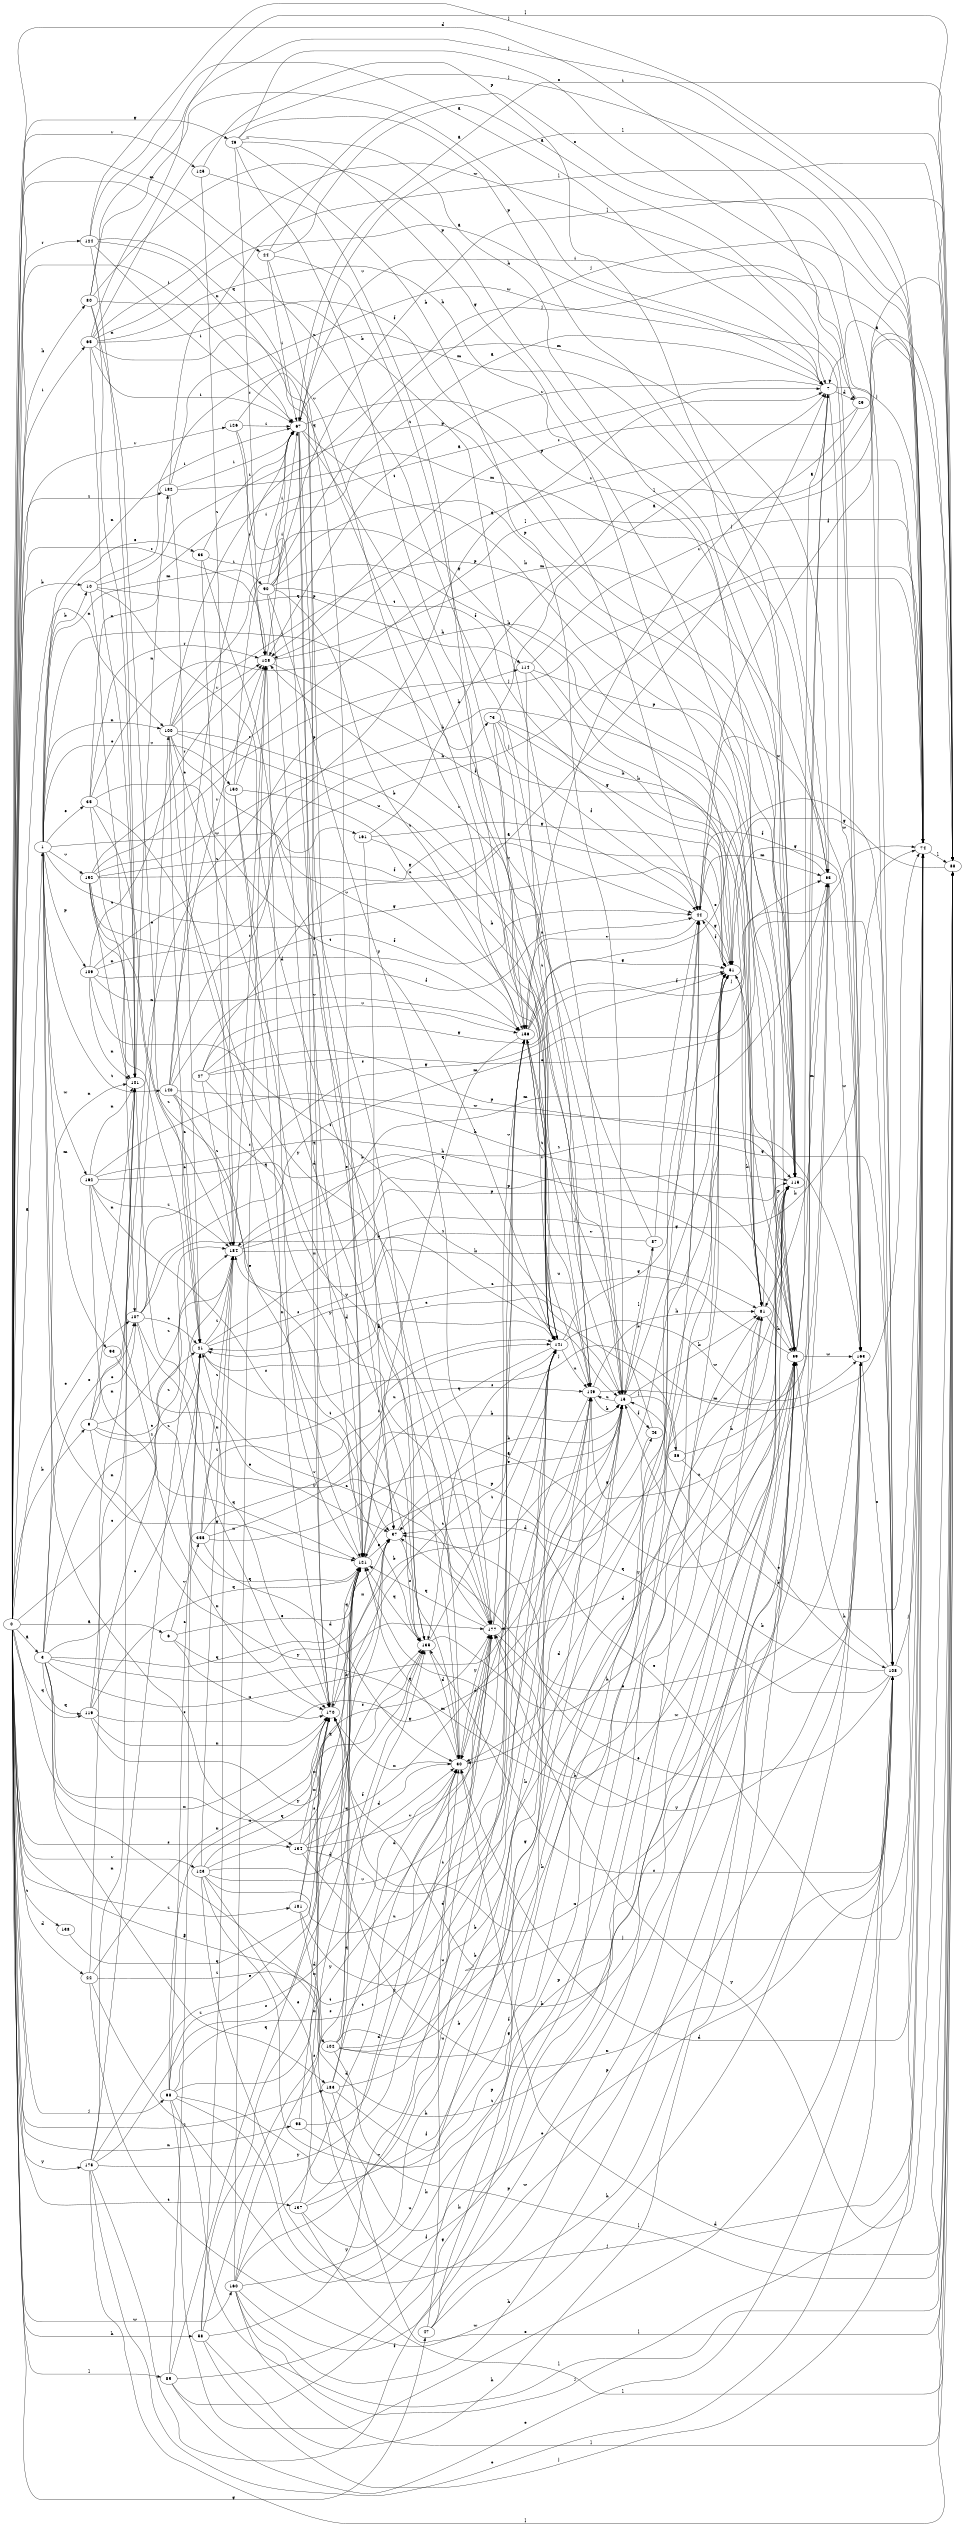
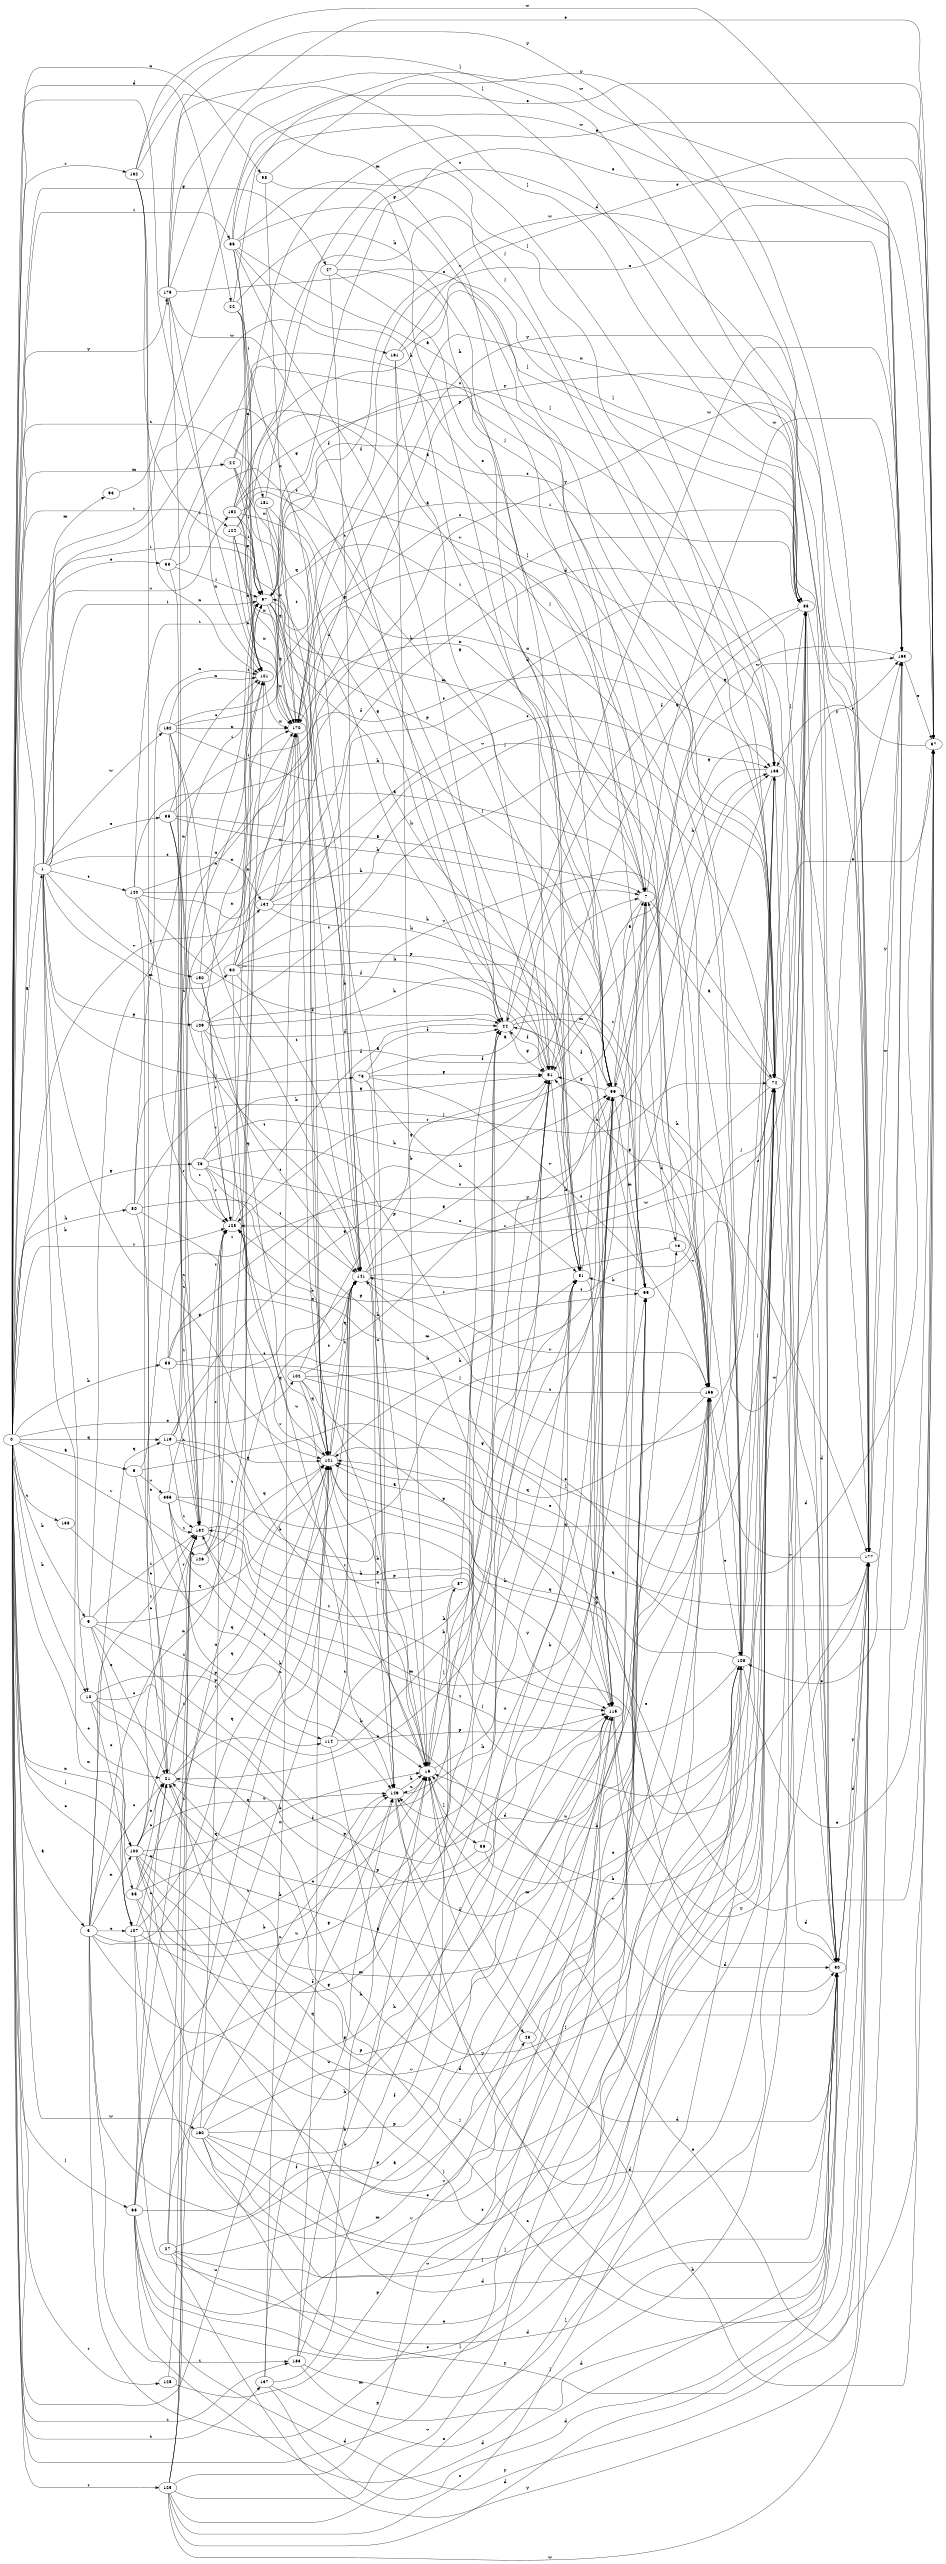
(447, 552) -> (574, 2009)
(147, 788) -> (150, 486)
(471, 809) -> (344, 1369)
(153, 1026) -> (111, 1893)
